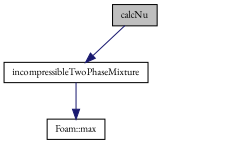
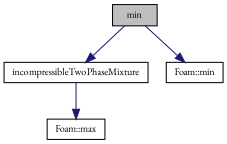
(135, 15) -> (135, 15)
none -> (195, 72)
